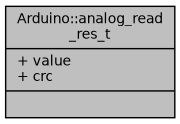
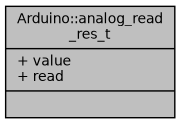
(35, 77) -> (41, 77)
